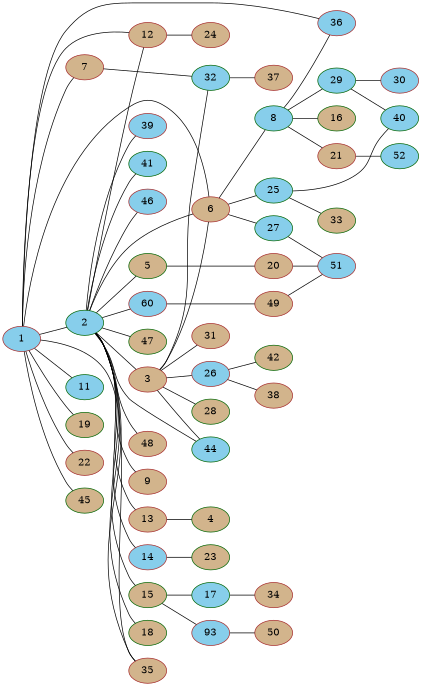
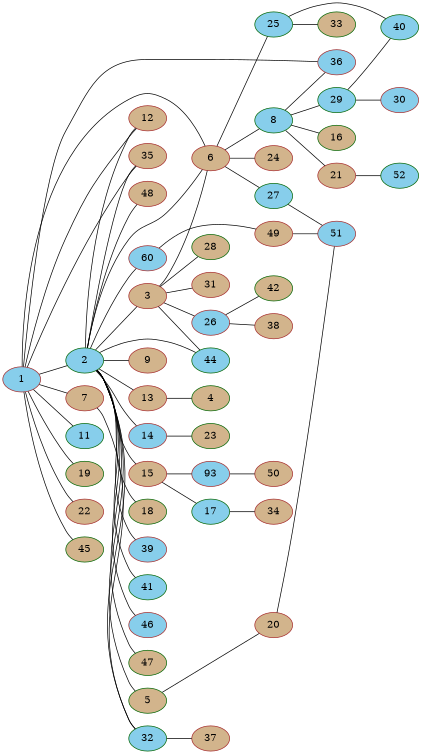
(179, 35) -> (242, 158)
(188, 232) -> (116, 549)
(148, 595) -> (148, 474)
